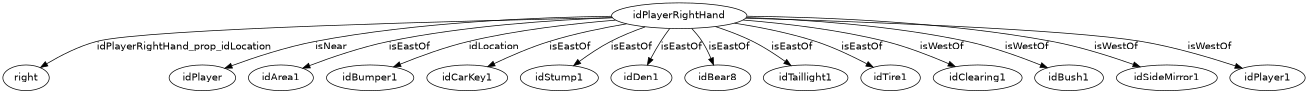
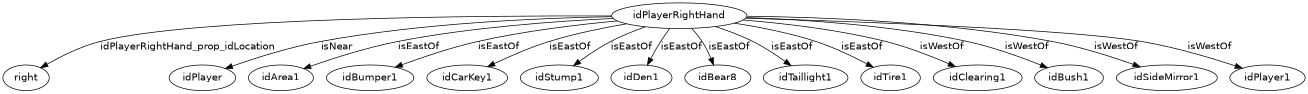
(494, 47) -> (499, 47)
